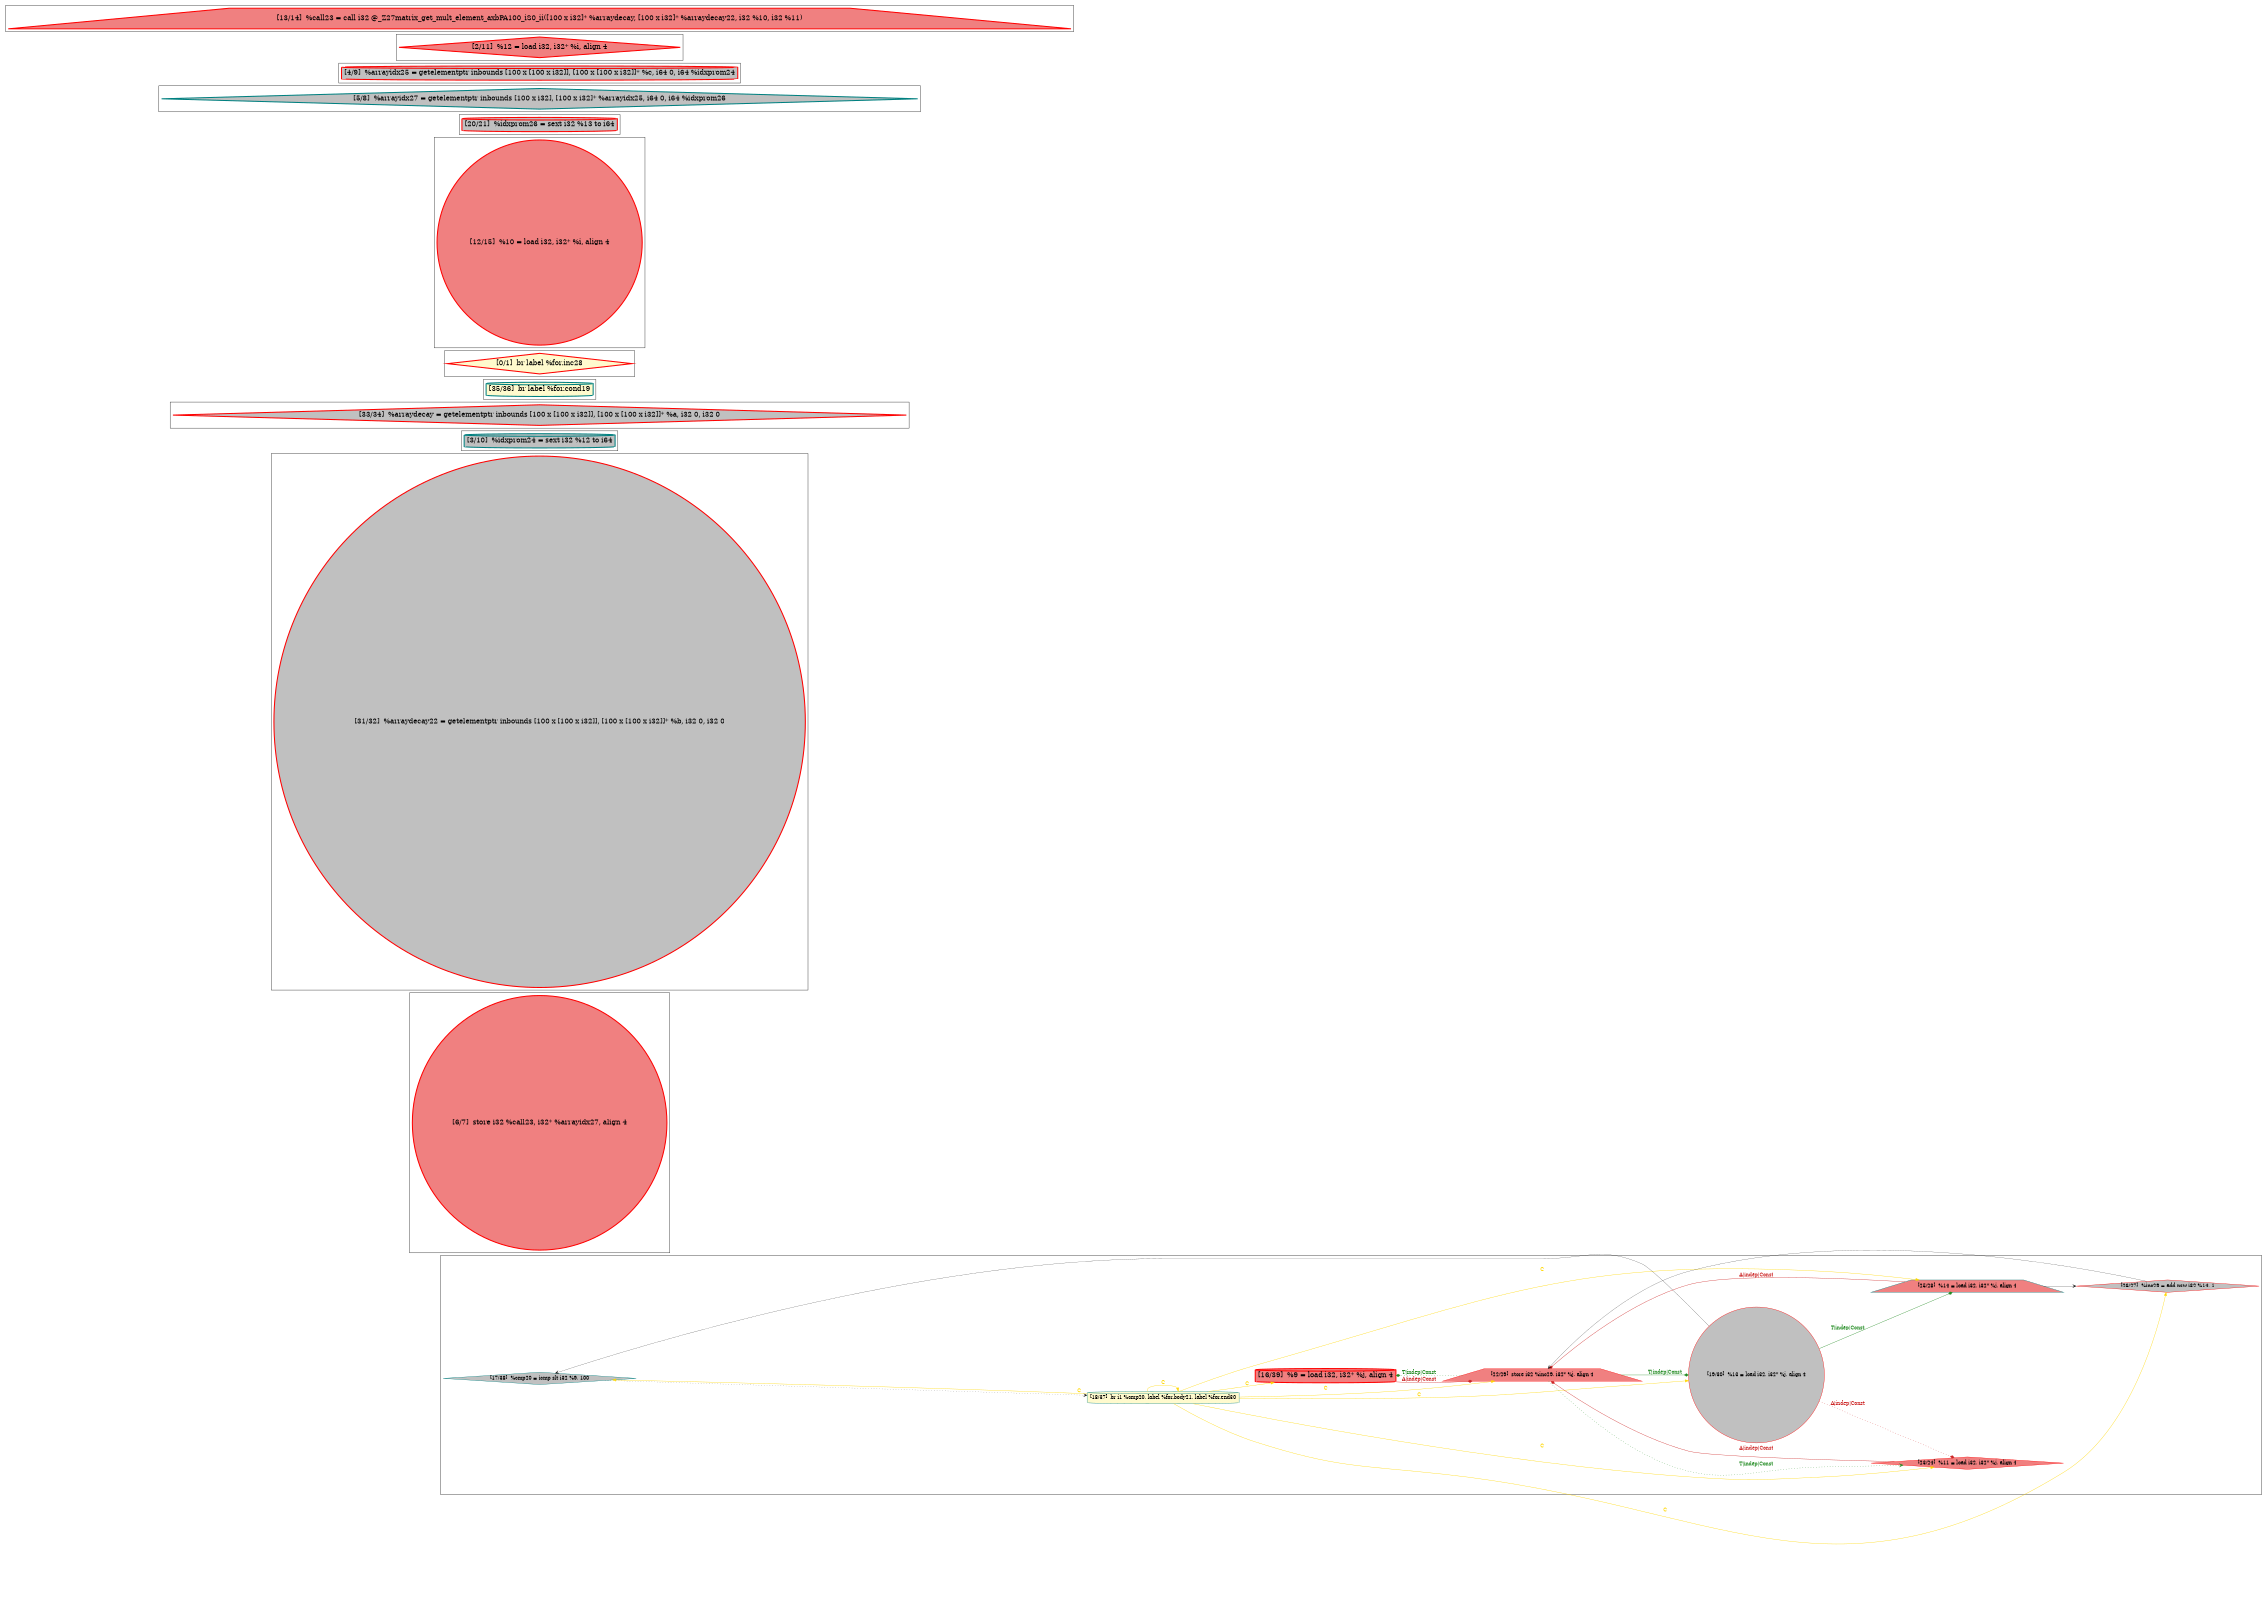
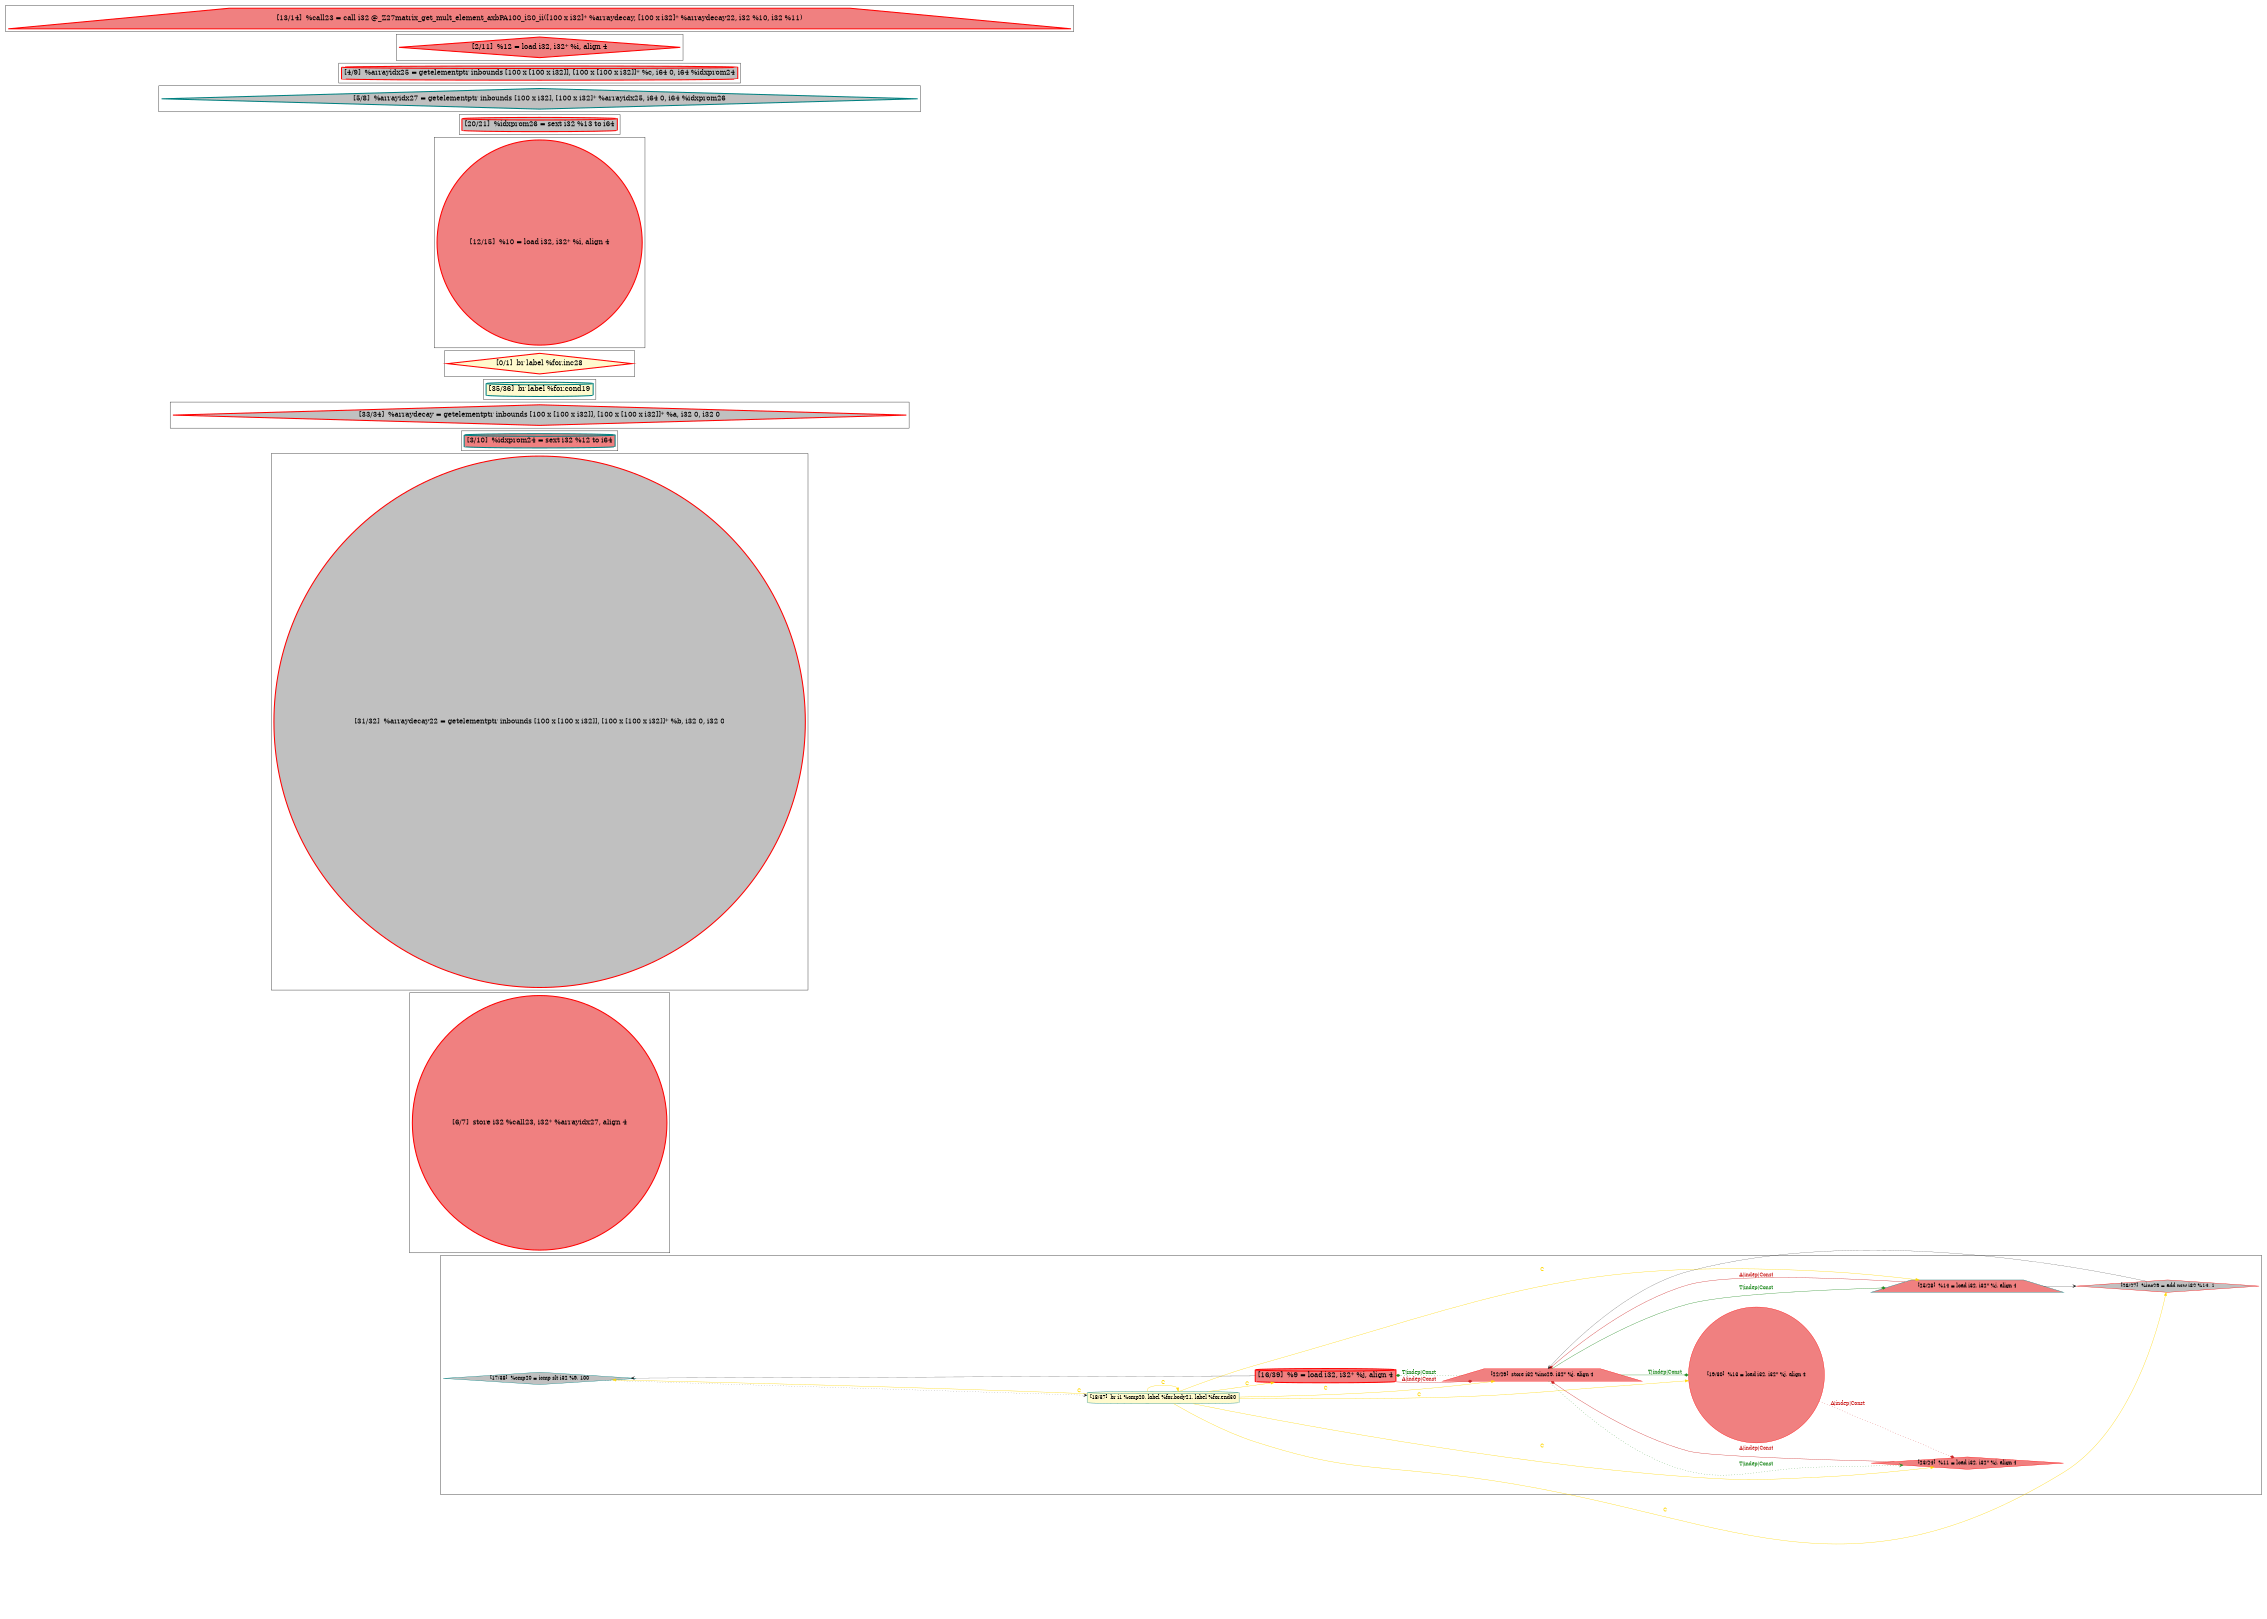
(540, 441) -> (540, 441)
(1141, 1260) -> (945, 1377)
(1884, 1321) -> (1709, 1300)
(1756, 1375) -> (1756, 1375)
